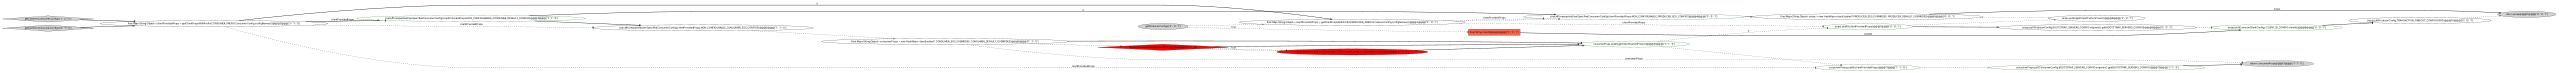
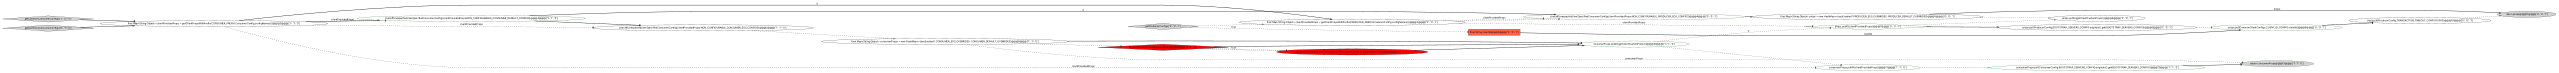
(1163, 26) -> (1163, 26)
(1868, 27) -> (1868, 27)
